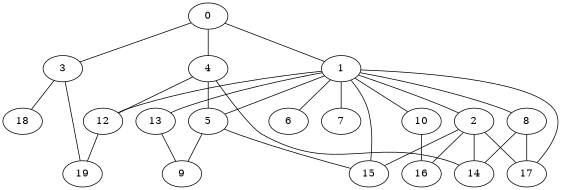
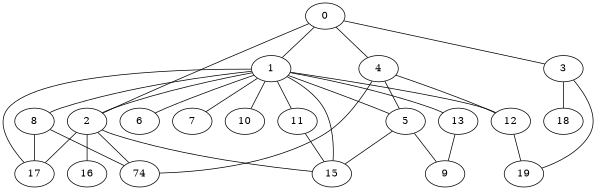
none -> (216, 63)
none -> (297, 121)
(422, 142) -> none
(474, 174) -> (140, 174)
